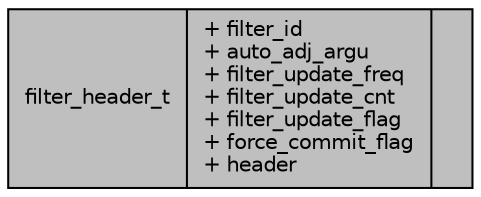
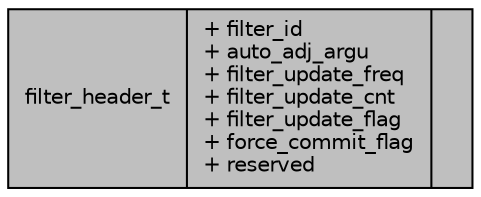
(251, 165) -> (260, 165)
